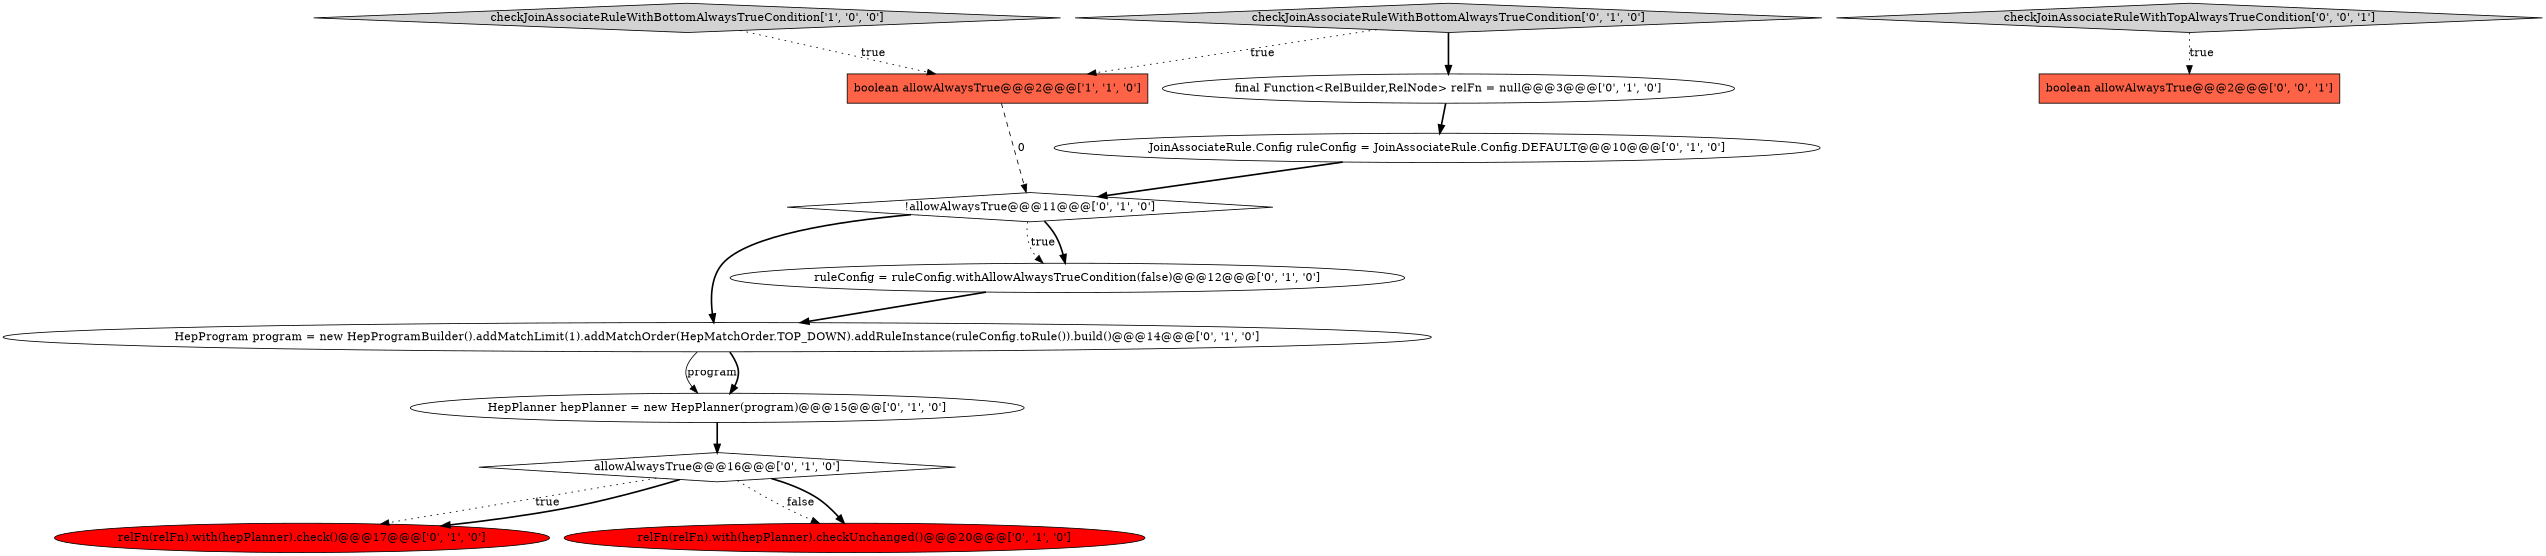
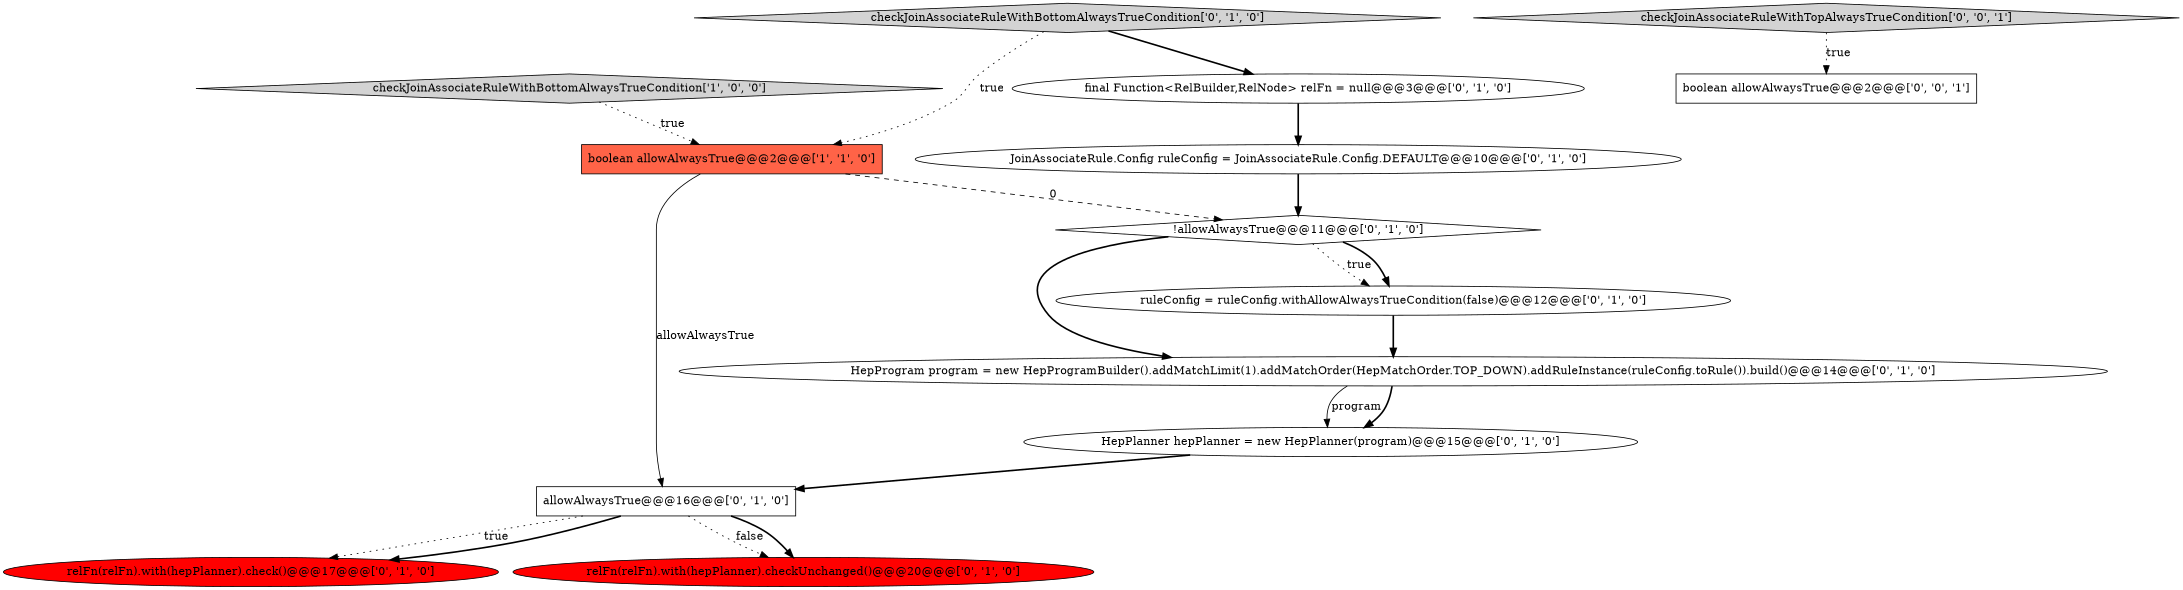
(2189, 89) -> (1826, 89)
none -> (656, 317)
(717, 467) -> (666, 501)
